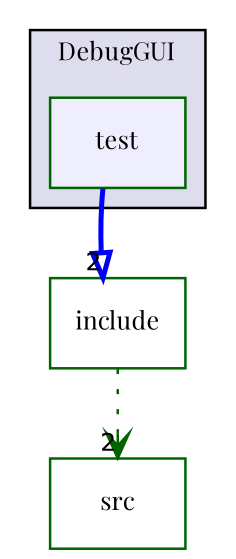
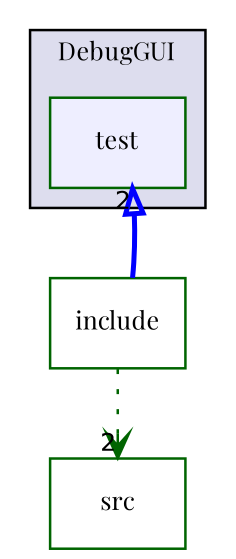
(101, 224) -> (135, 246)
